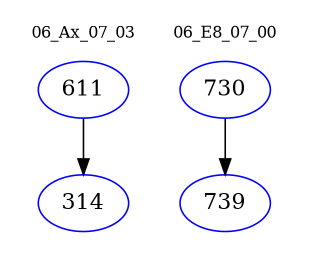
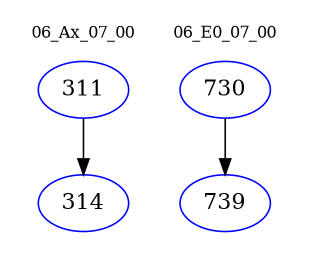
(83, 34) -> (83, 34)
(225, 34) -> (225, 34)
(83, 90) -> (83, 90)
